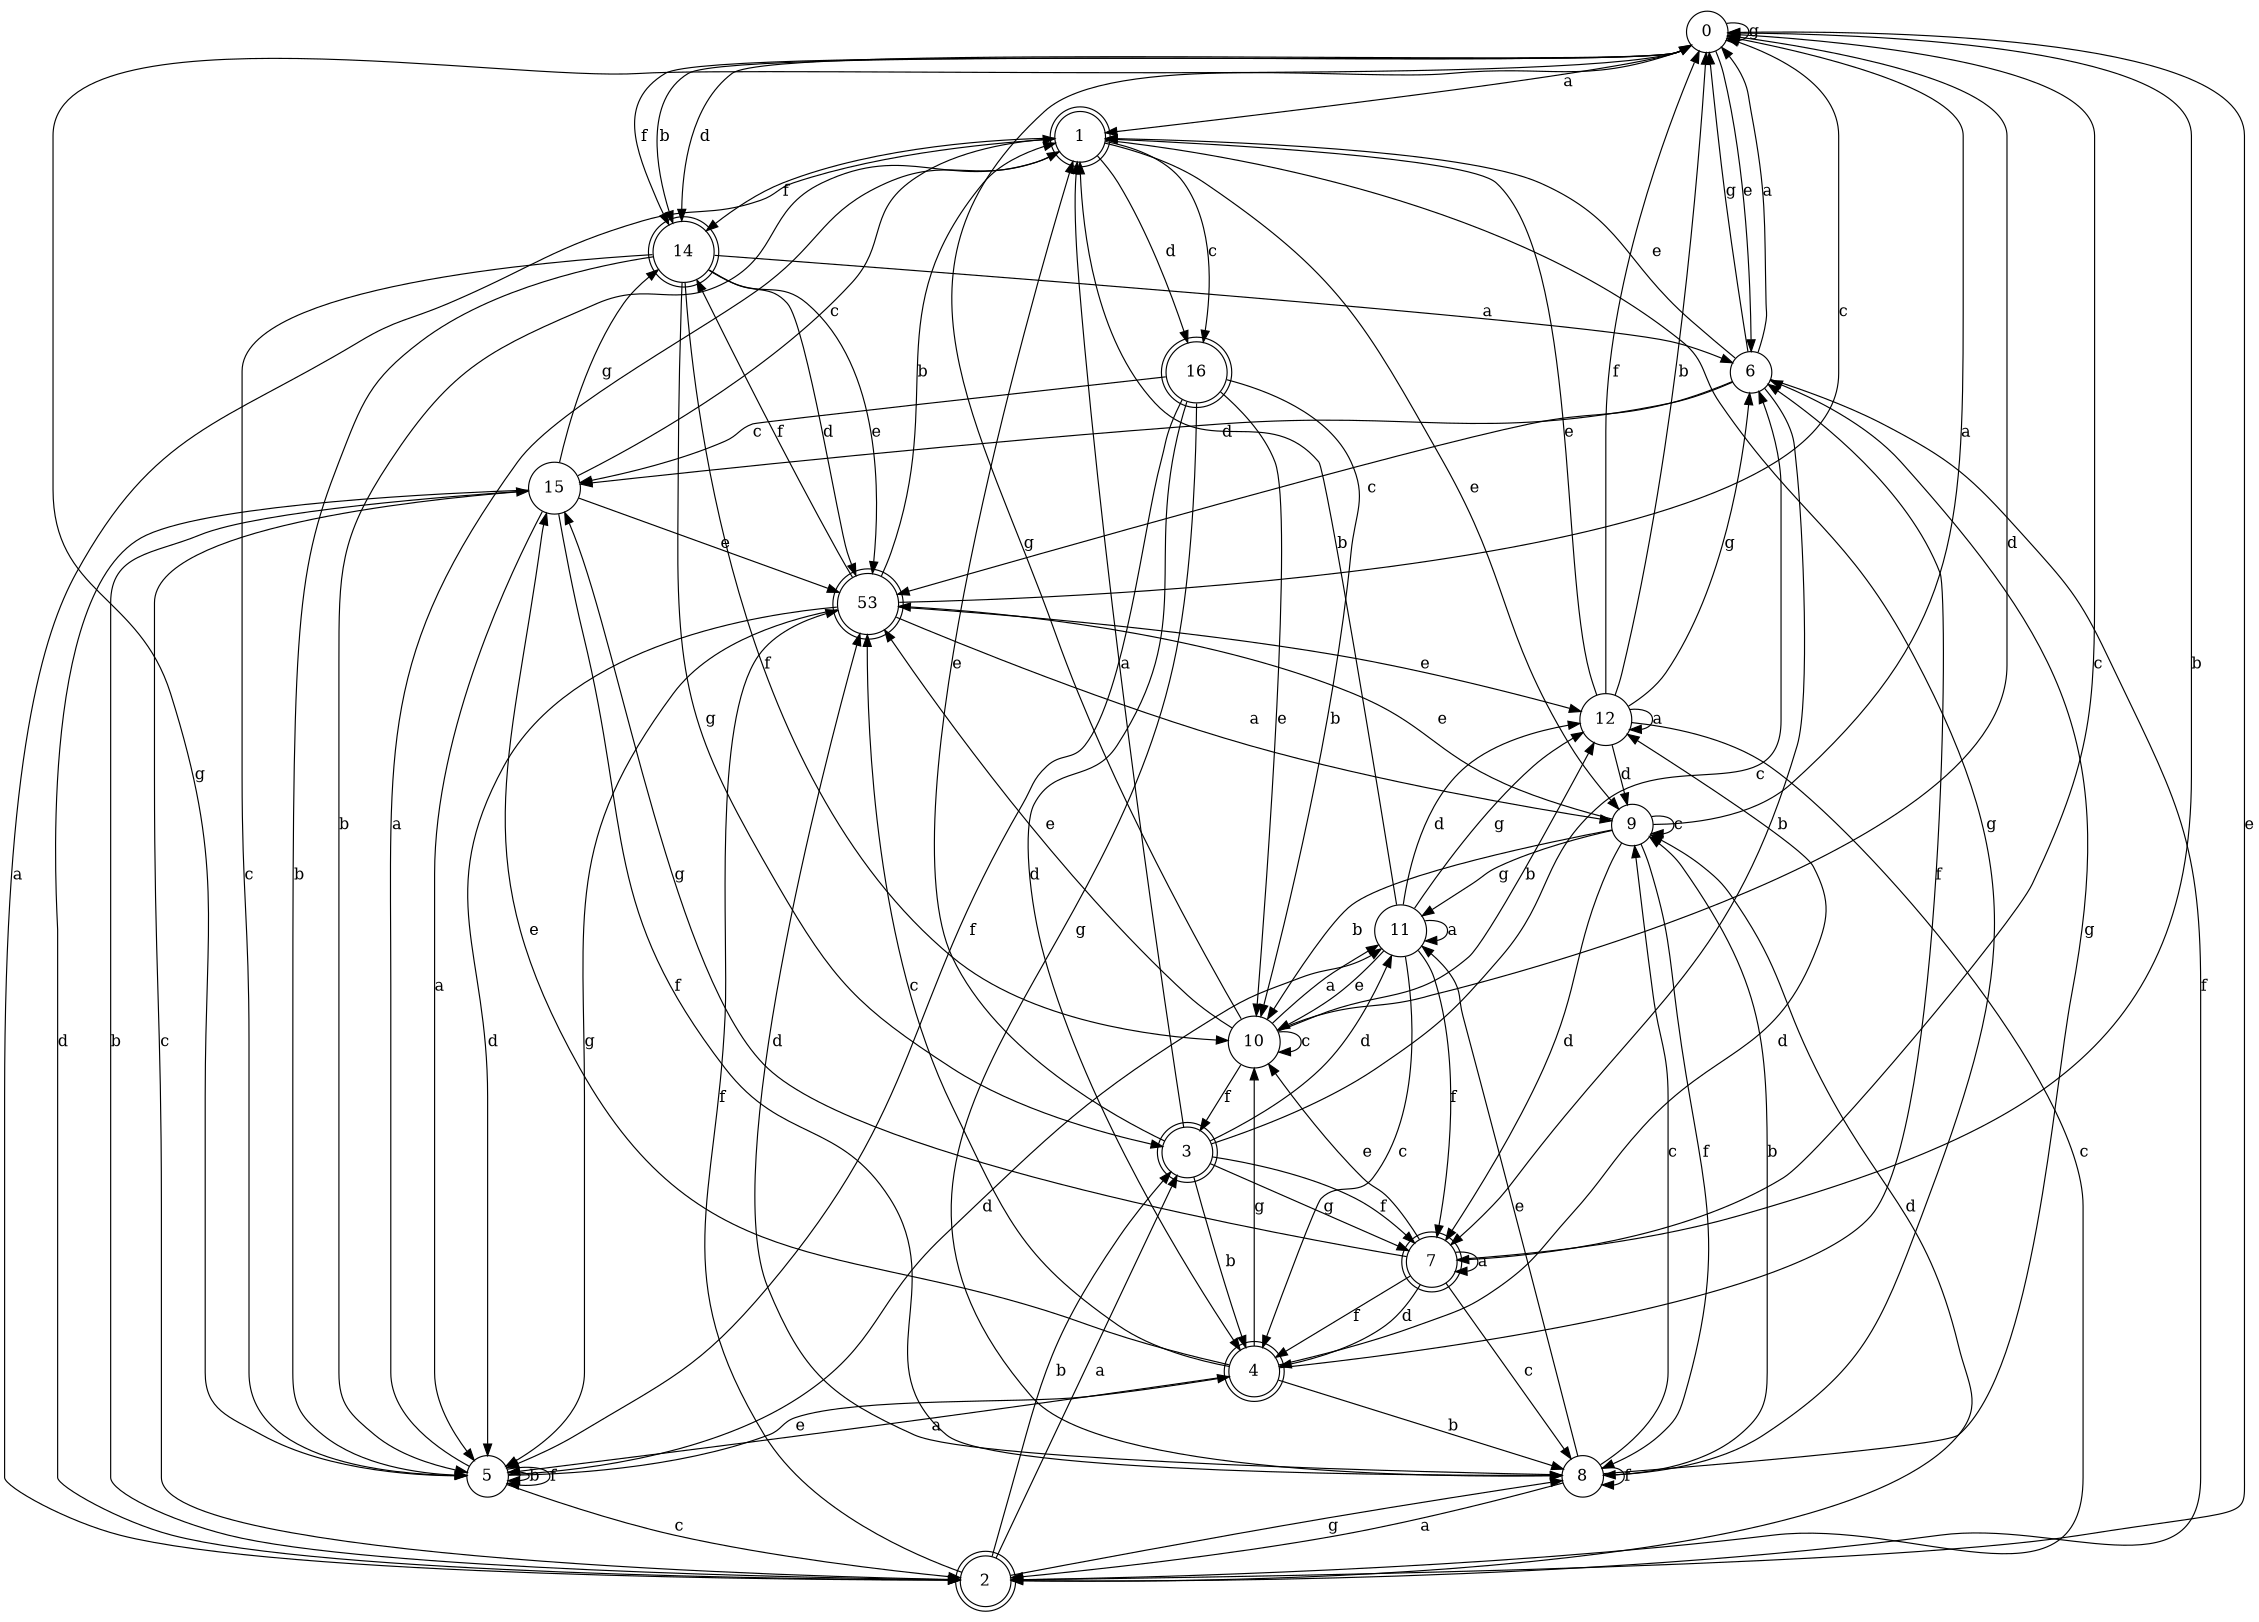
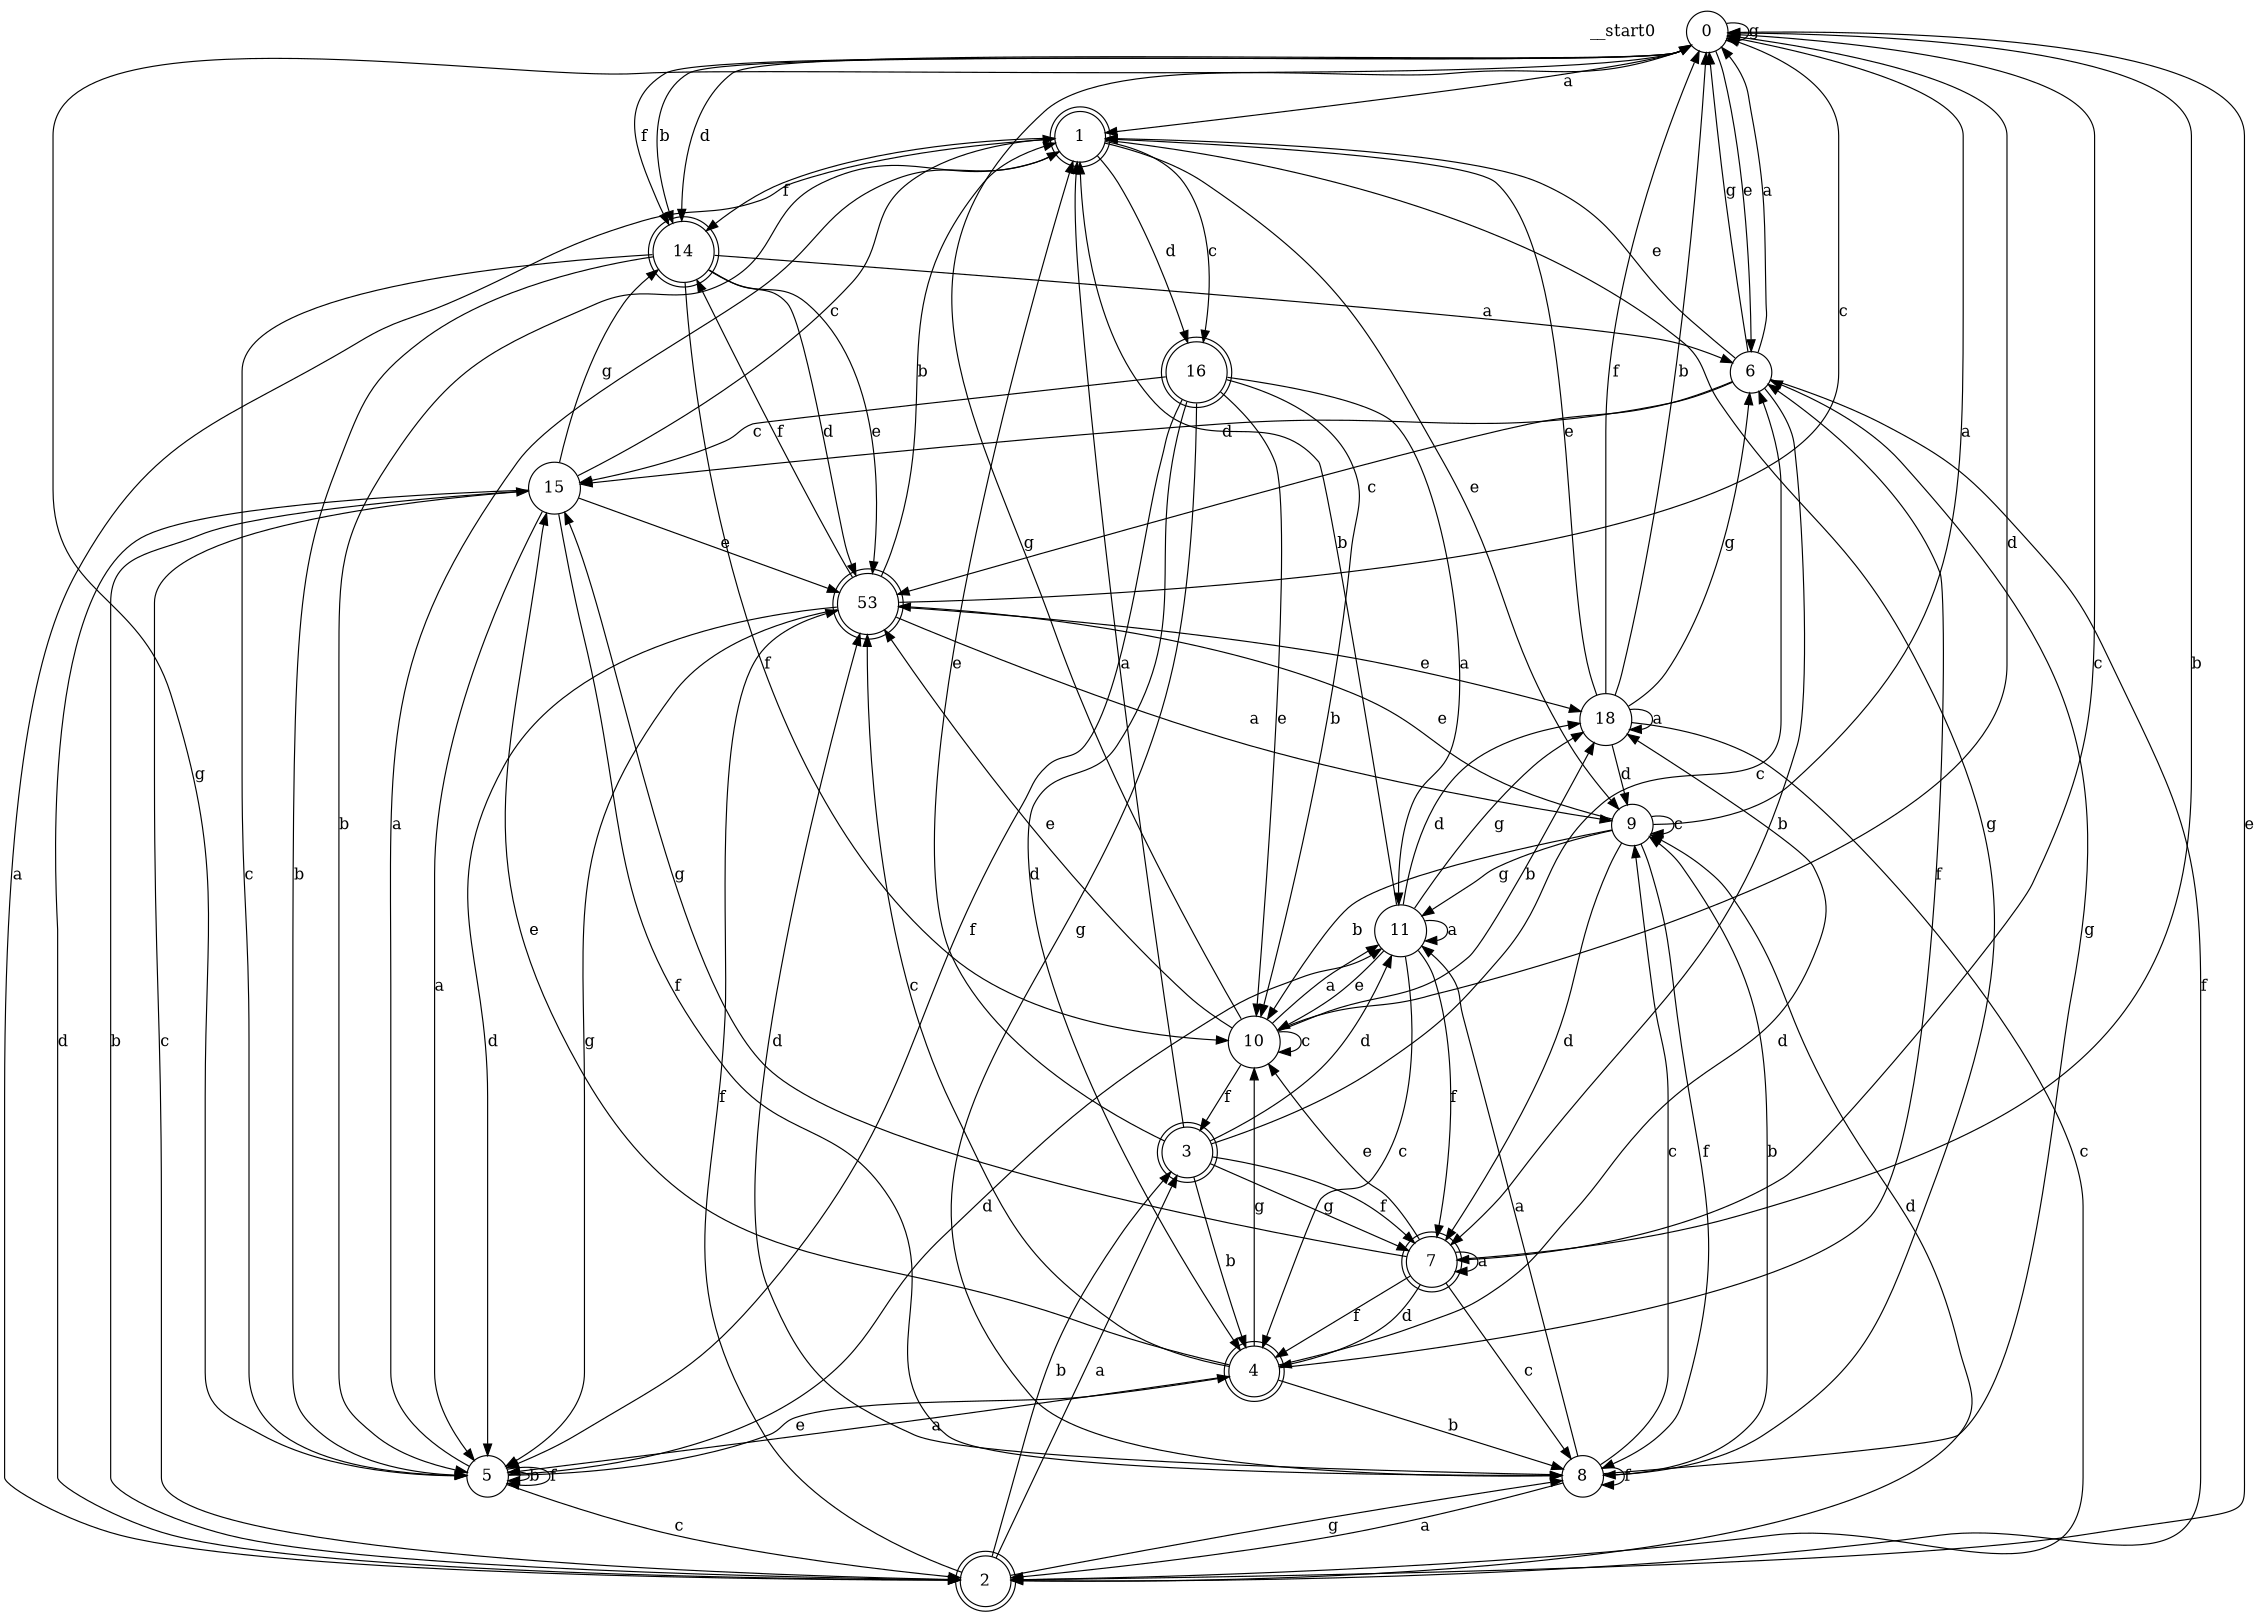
none -> (1623, 32)
none -> (1450, 573)
(1606, 720) -> (1606, 720)
(741, 819) -> none
(1520, 1207) -> (1520, 1207)
